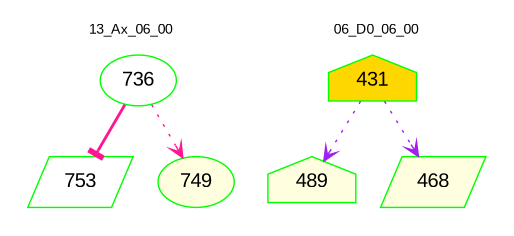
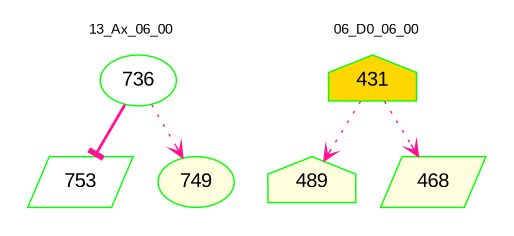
(398, 123) -> (398, 123)
(346, 125) -> (346, 125)
